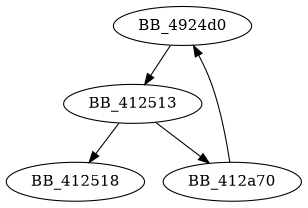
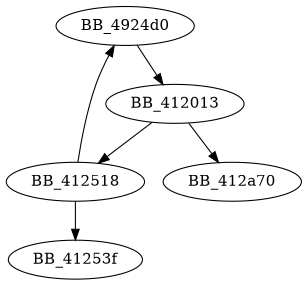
(133, 104) -> (175, 104)
(219, 107) -> (89, 107)
none -> (75, 260)
